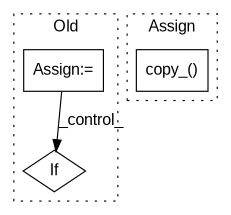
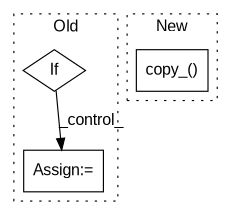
(172, 27) -> (172, 27)
(59, 116) -> (58, 114)
